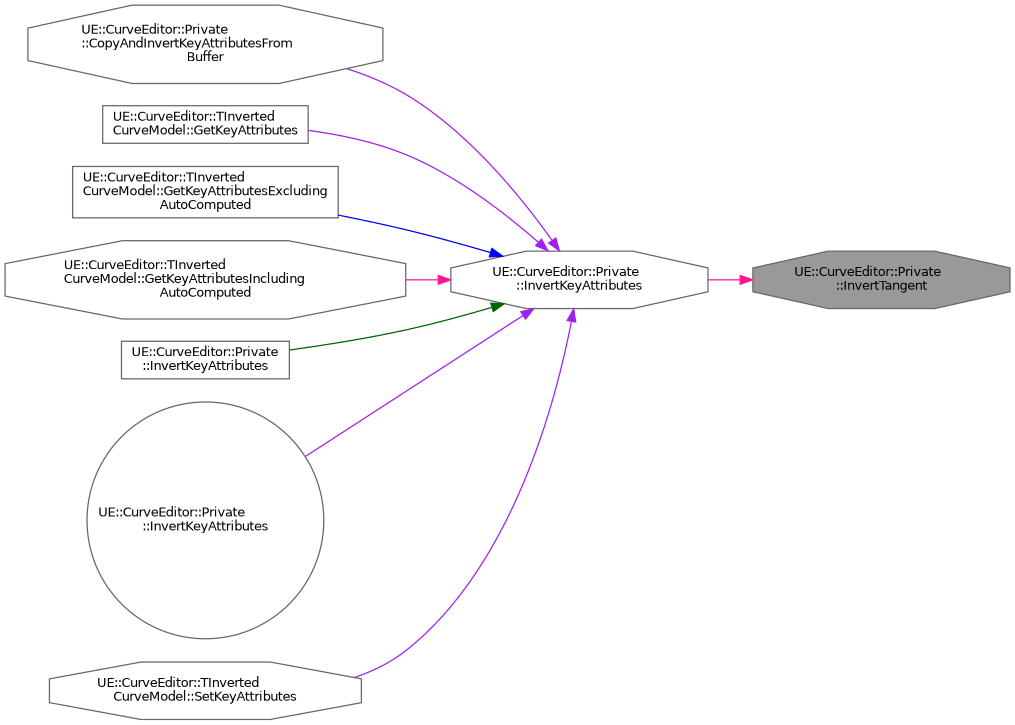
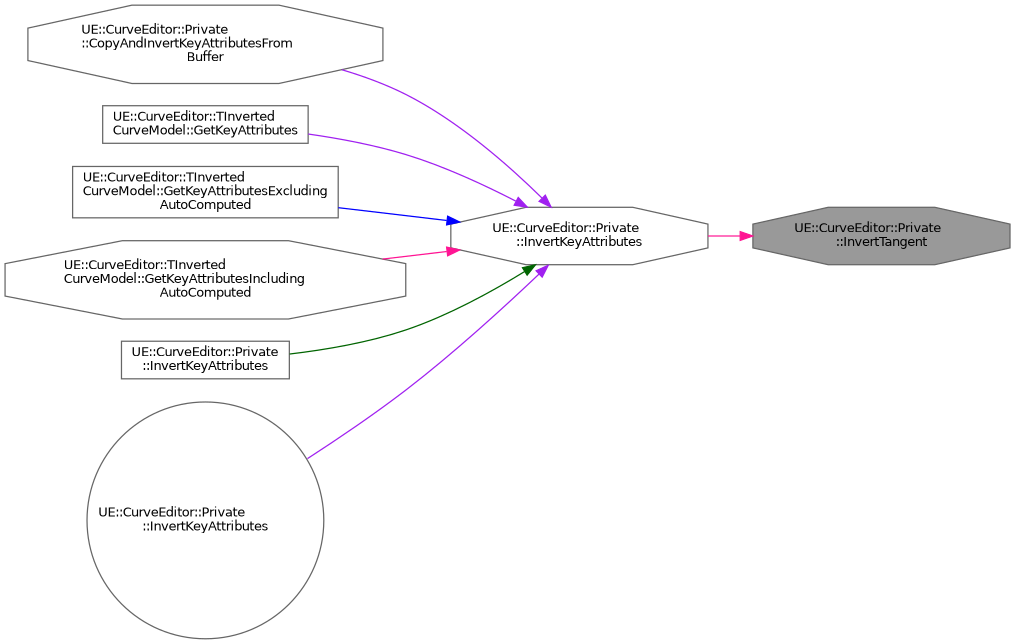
(205, 691) -> none
